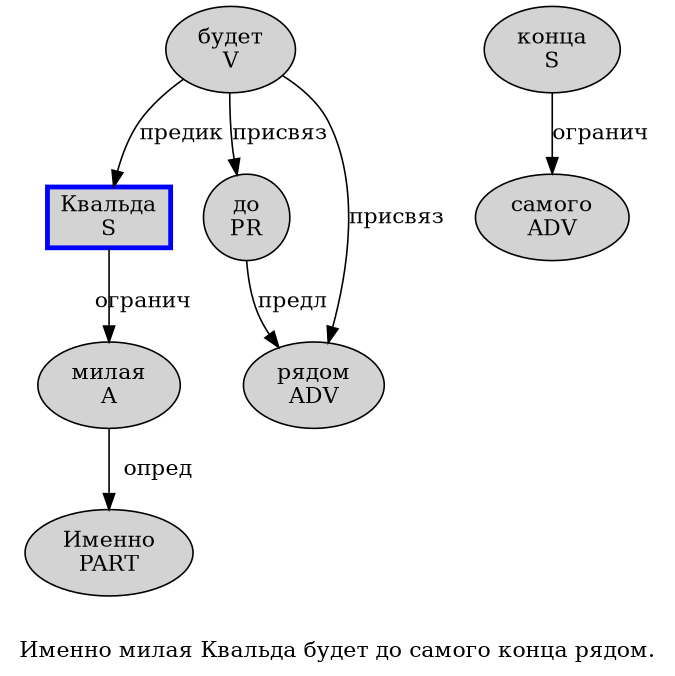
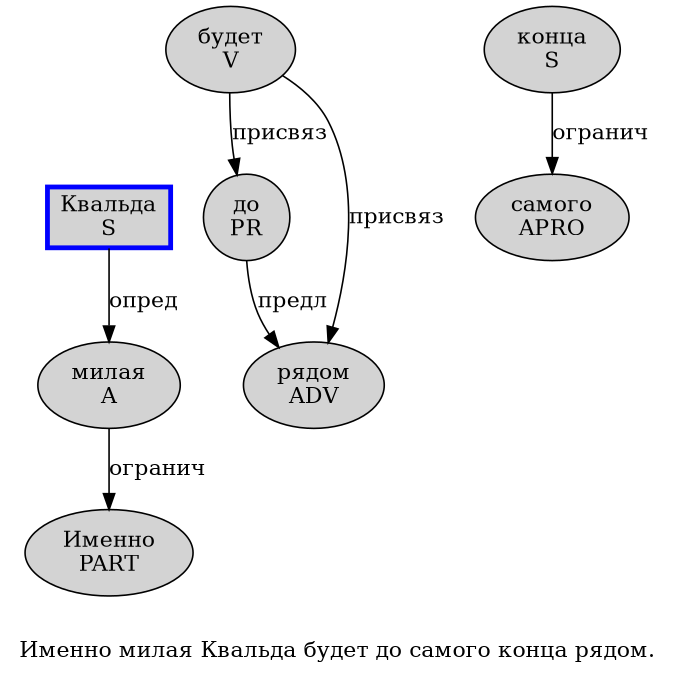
(142, 119) -> none
(552, 217) -> (552, 217)
(143, 301) -> (143, 301)
(158, 469) -> (158, 469)
